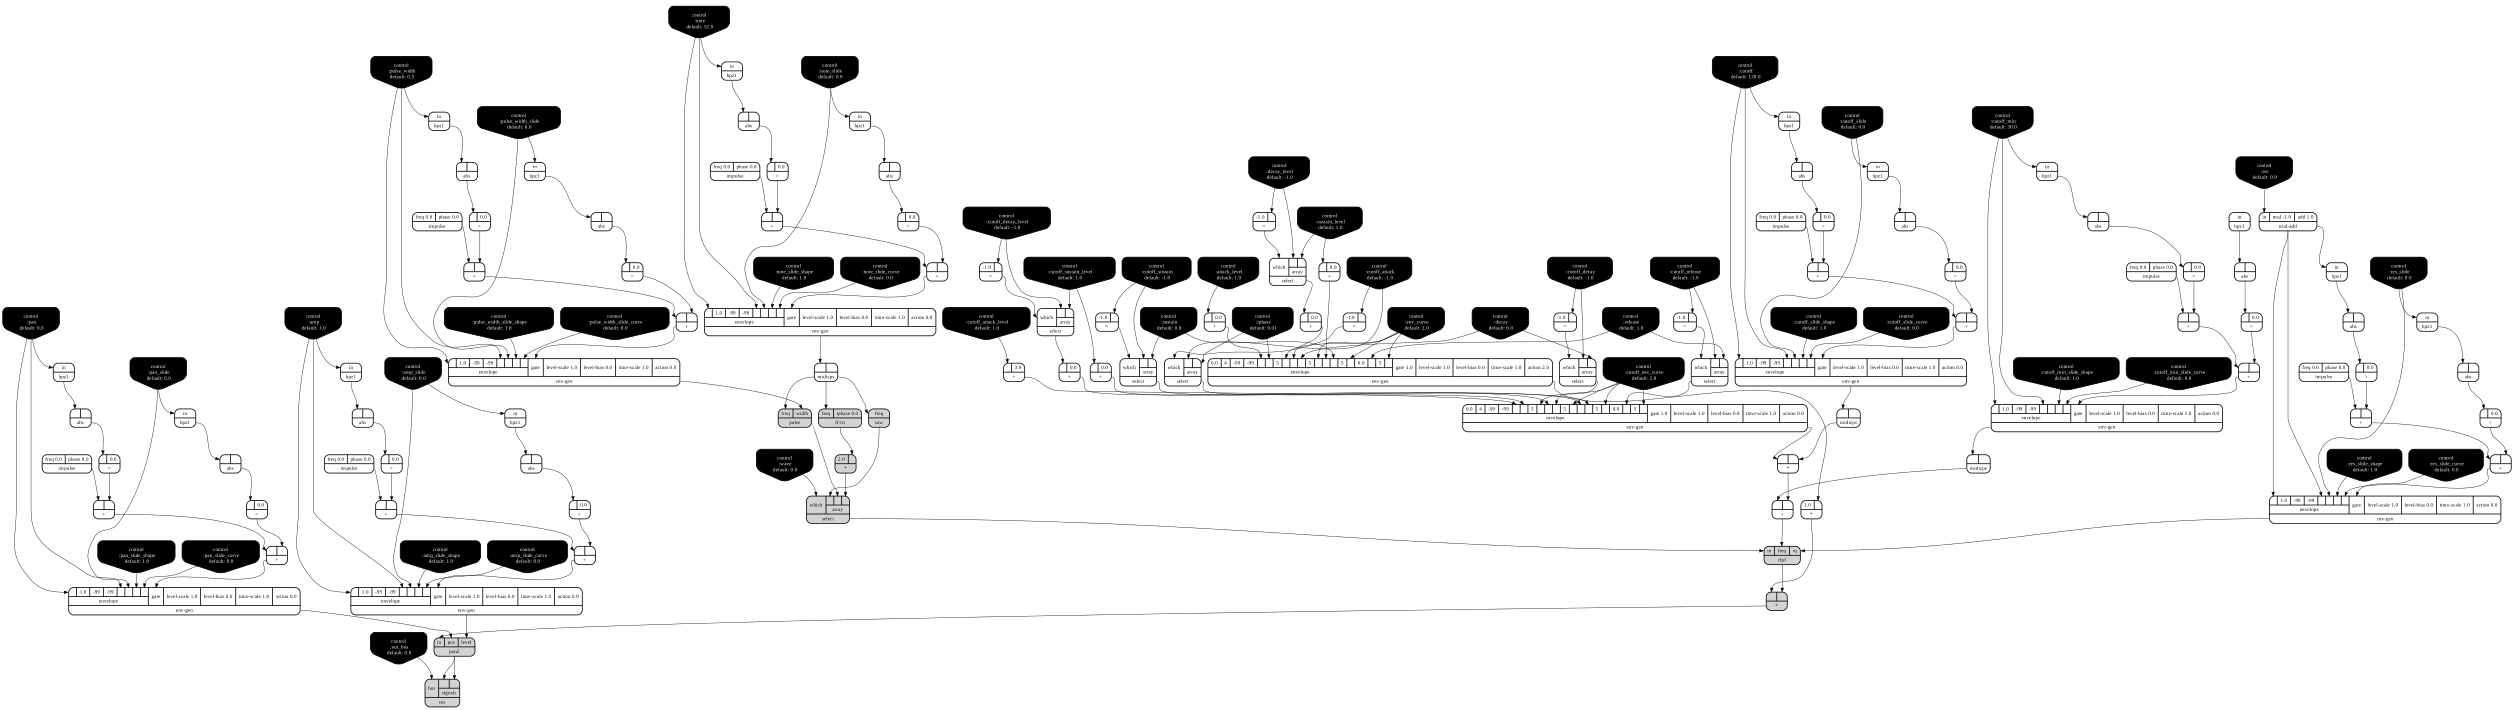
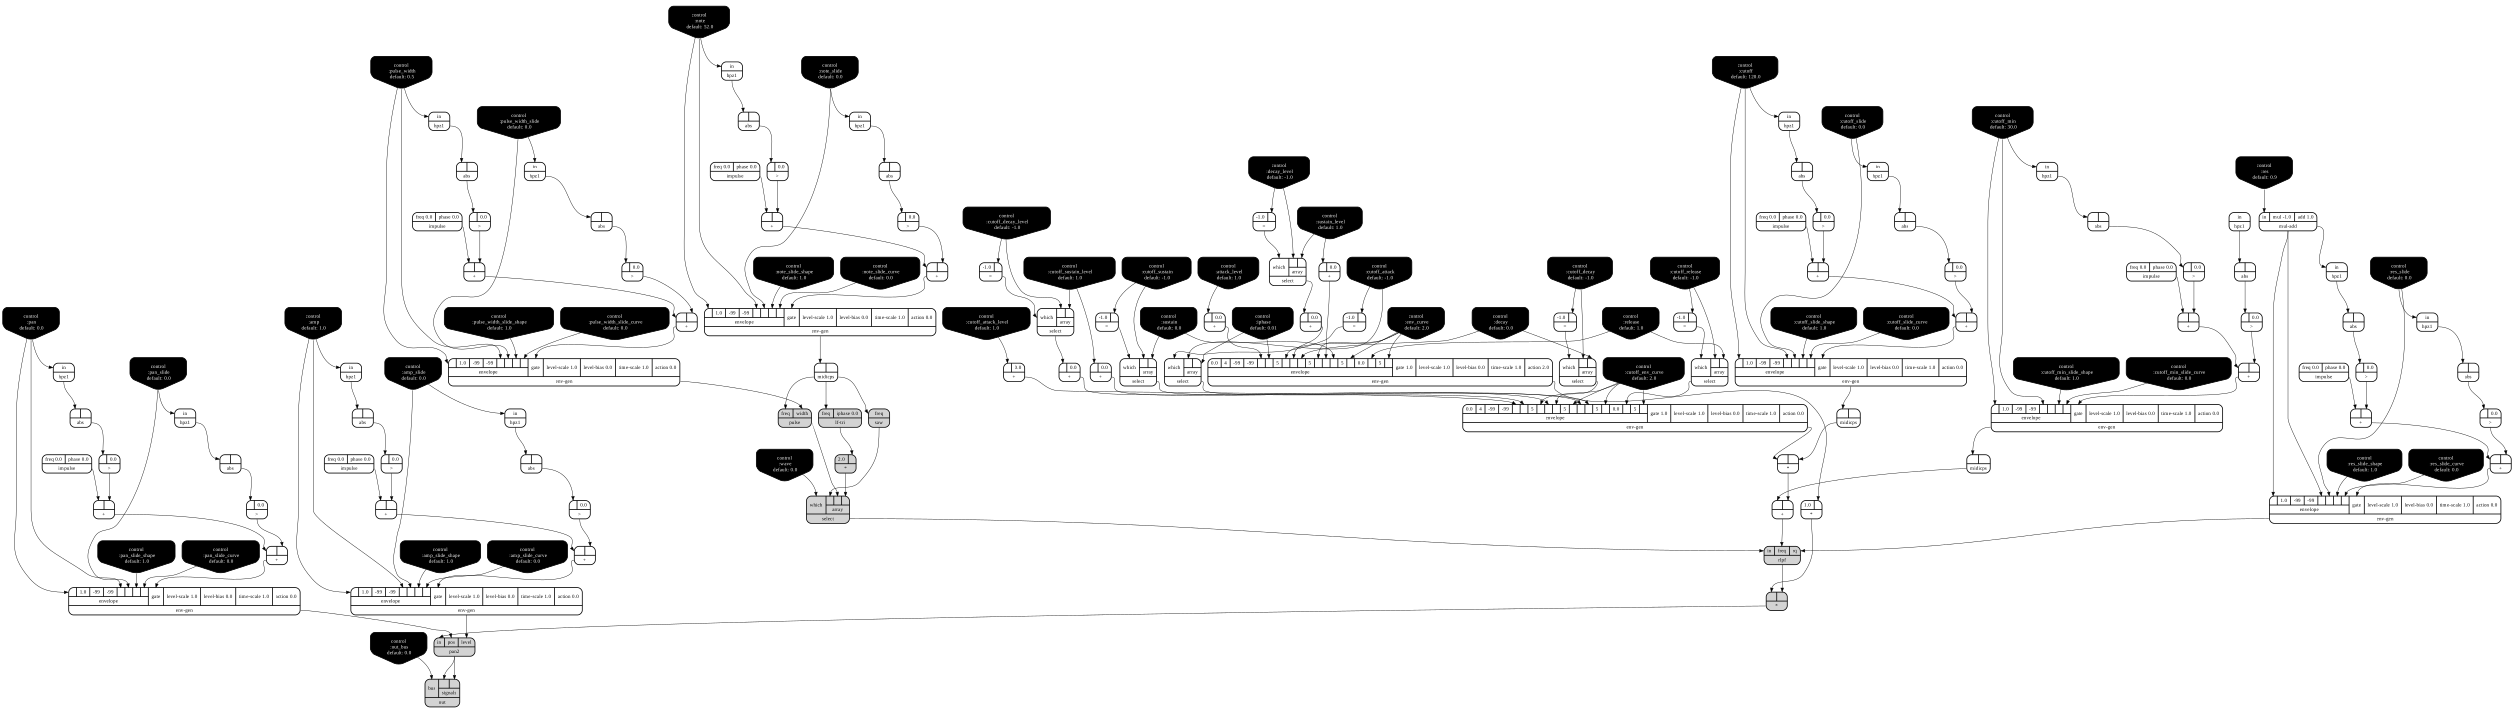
(442, 702) -> (442, 702)
